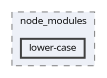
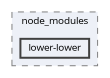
(53, 48) -> (55, 48)
